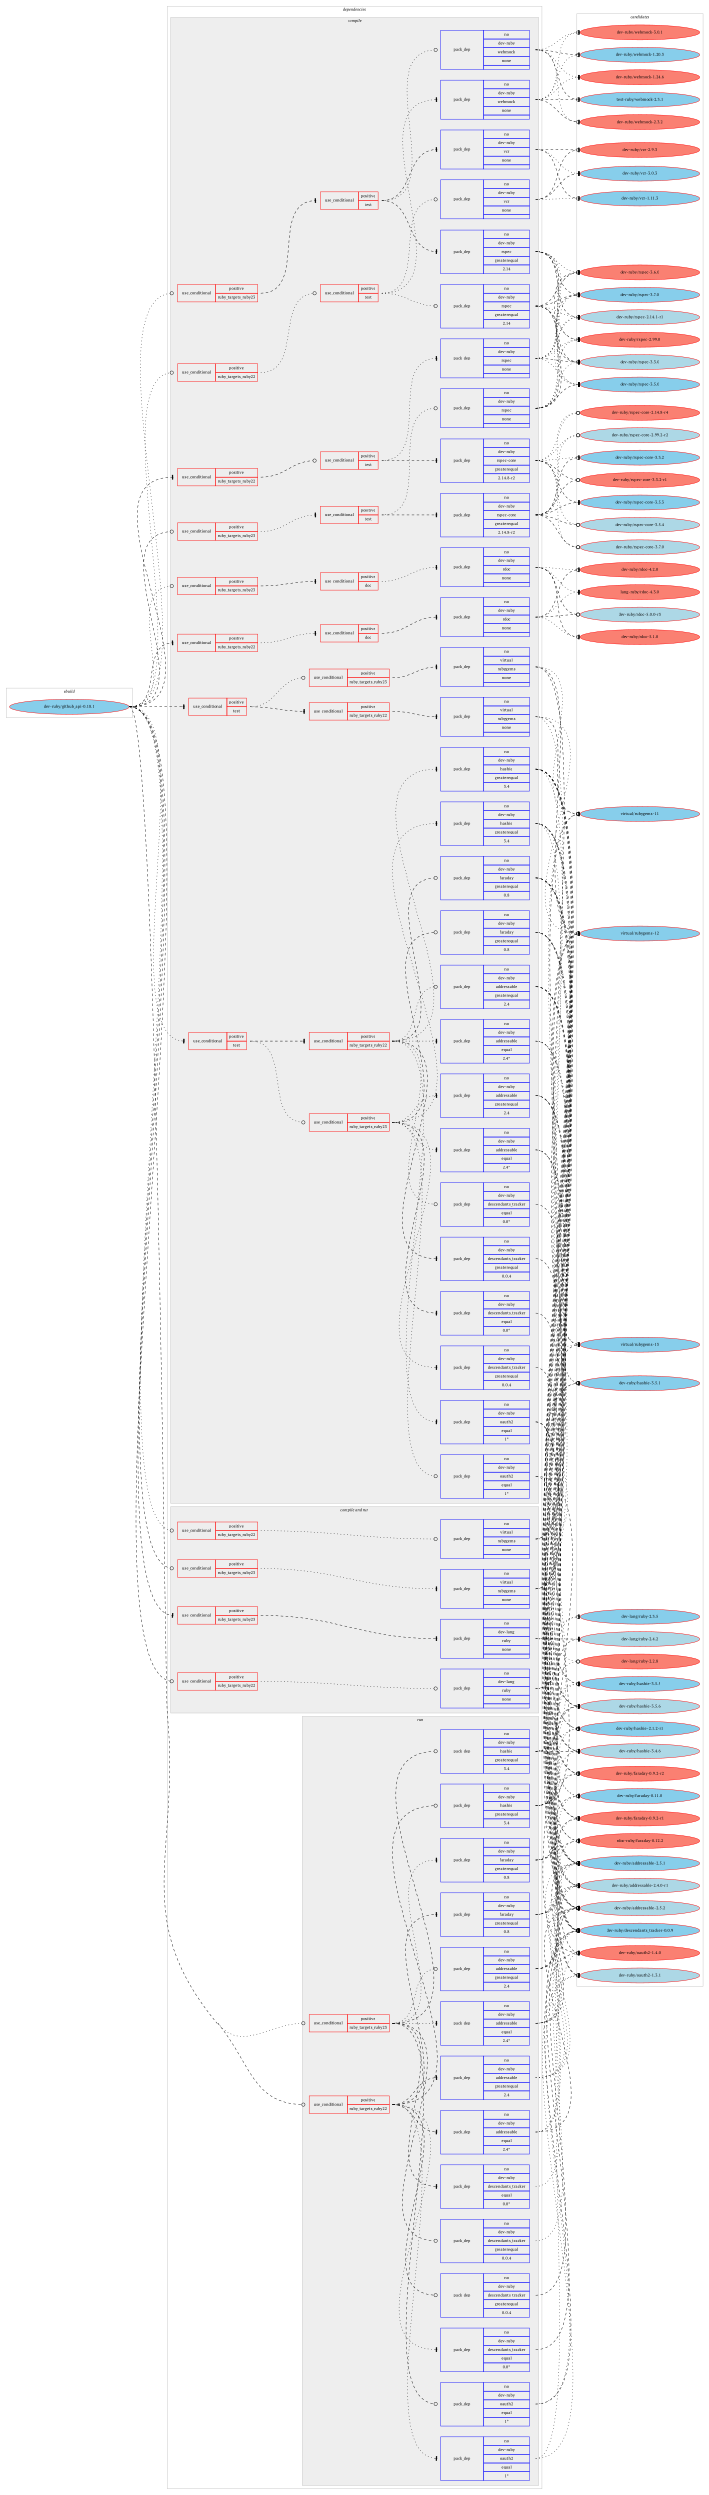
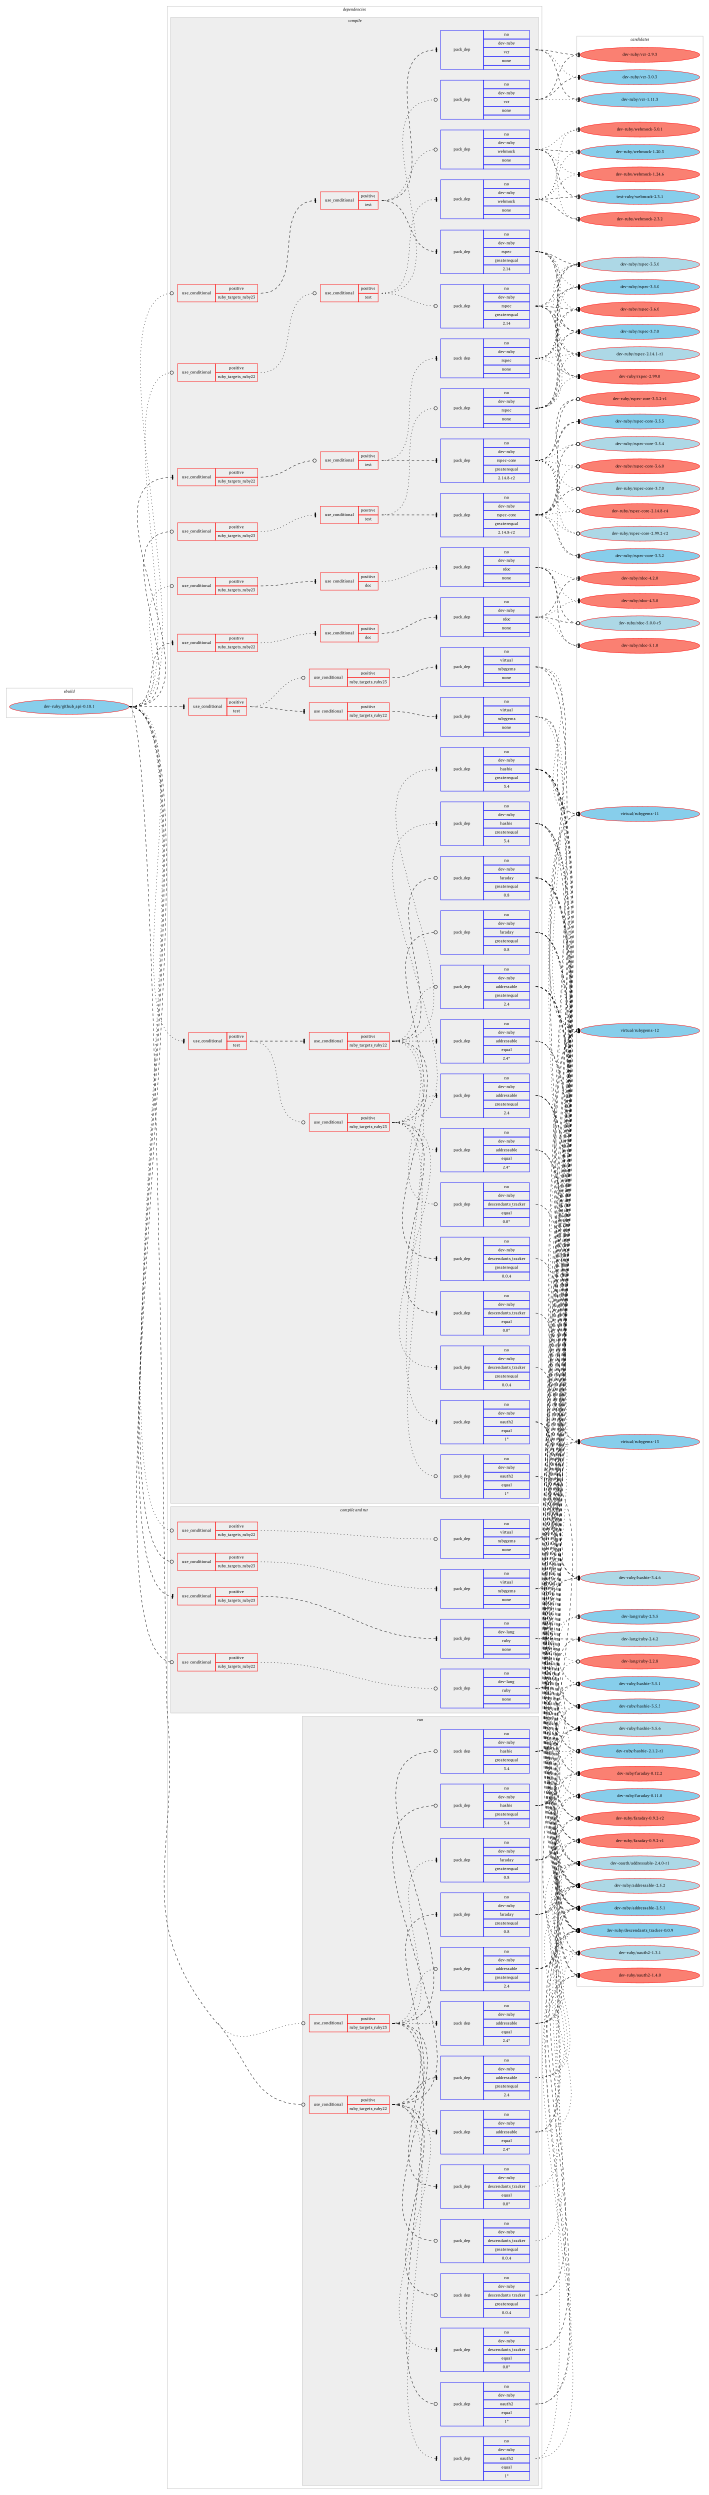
none -> (640, 466)
(640, 592) -> (640, 601)
(640, 1841) -> (640, 1774)
(640, 1886) -> (640, 1863)
